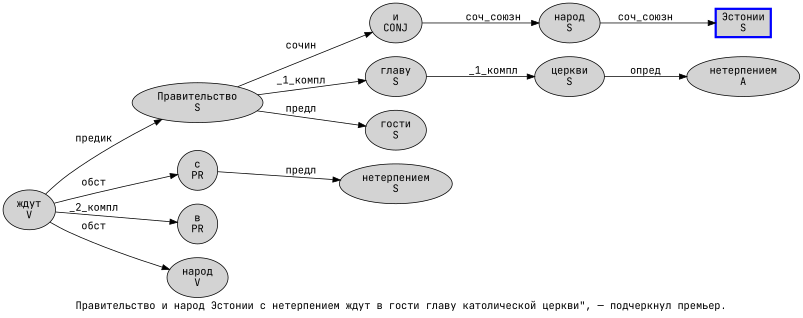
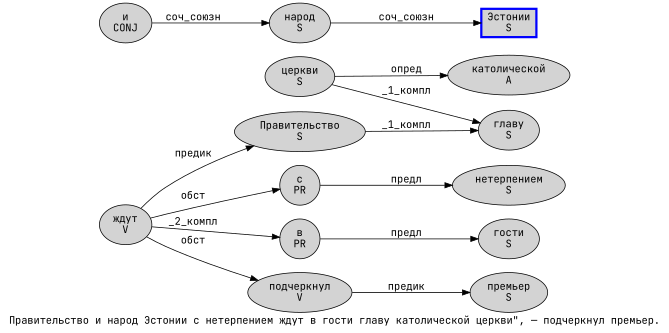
(302, 61) -> none
(477, 77) -> (402, 103)
(743, 77) -> (509, 75)
(308, 118) -> (395, 239)
(198, 278) -> (300, 292)
none -> (509, 292)
